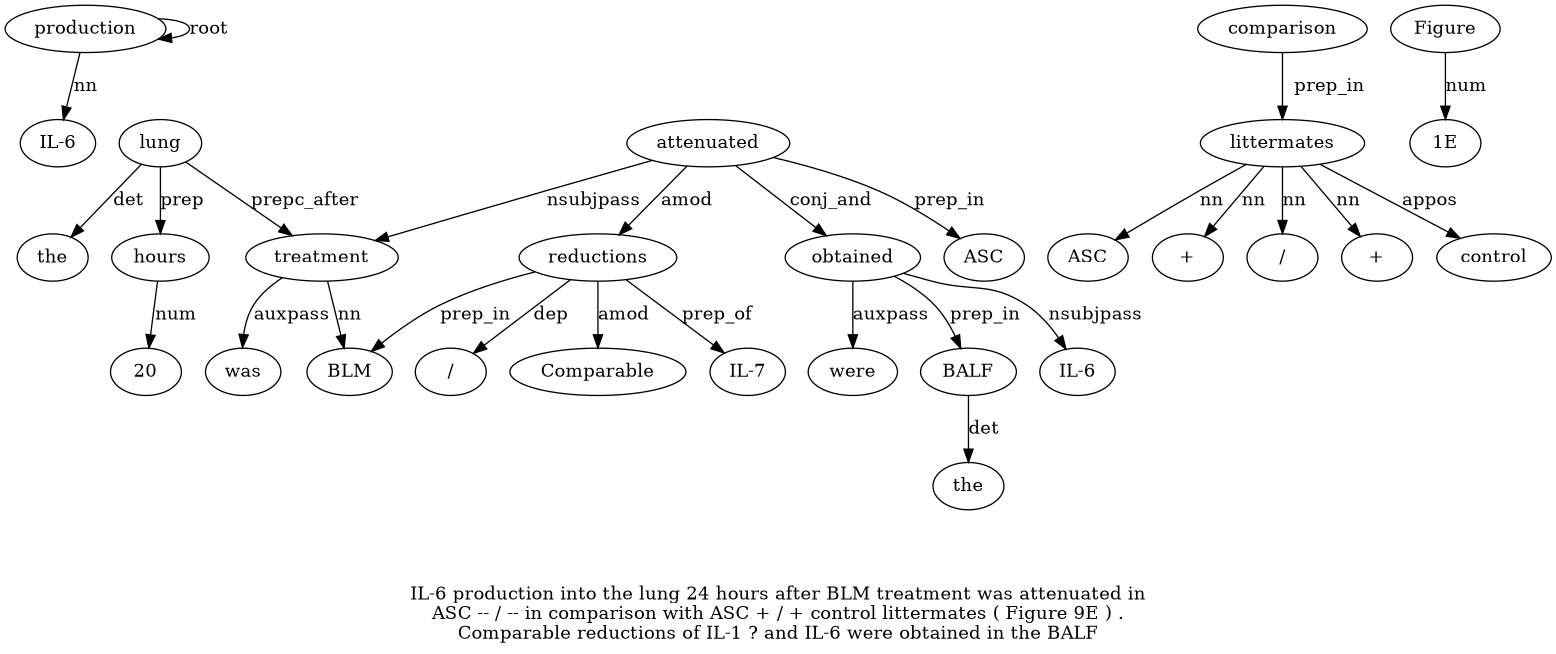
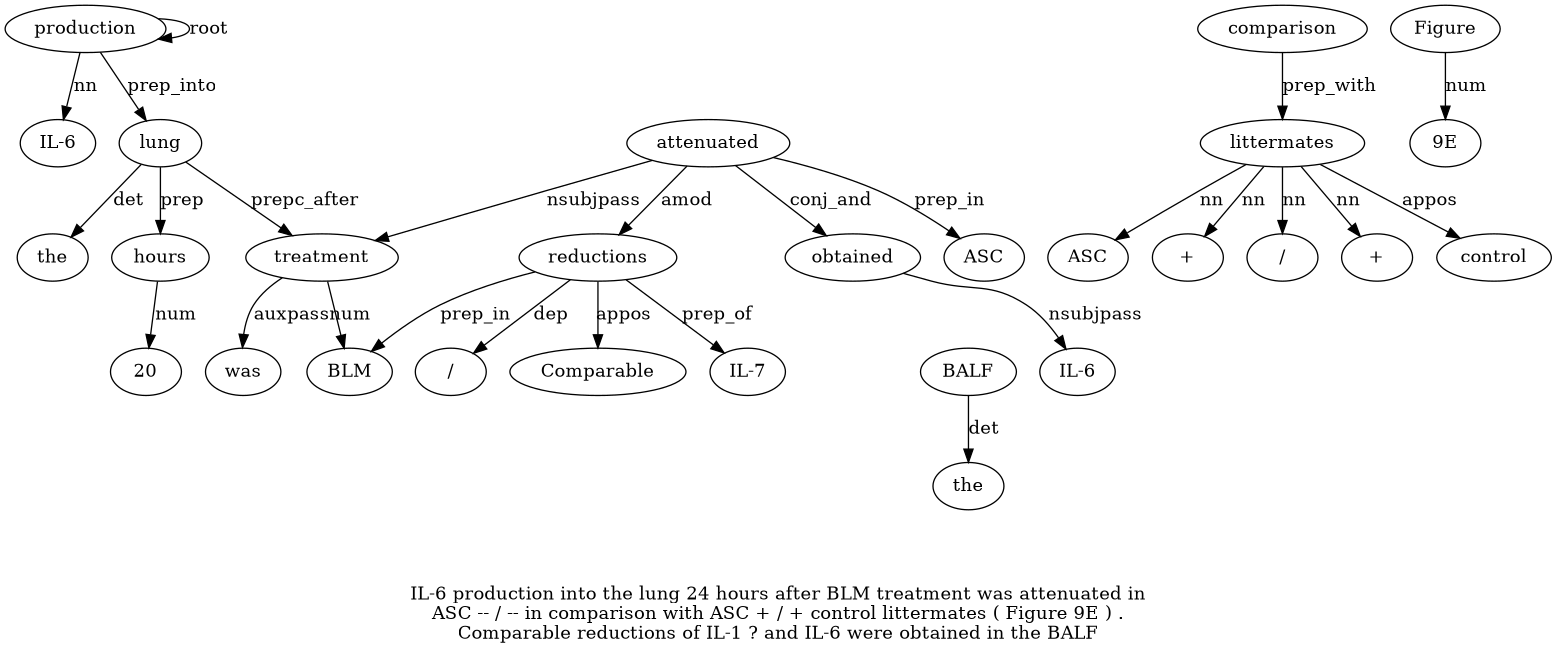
none -> (119, 81)
(1330, 86) -> (1330, 86)
(1445, 143) -> (1445, 143)
(930, 301) -> none
(350, 315) -> (350, 315)
(624, 315) -> (624, 315)
(853, 372) -> none
